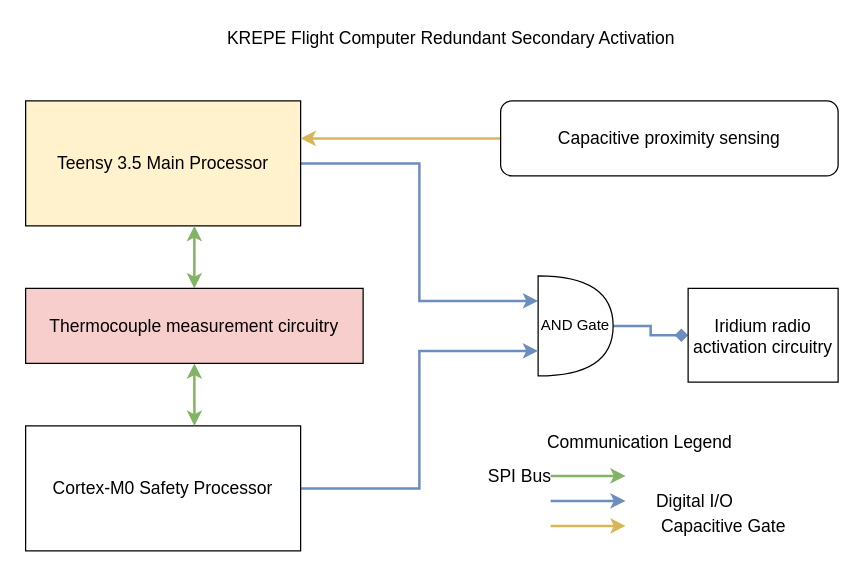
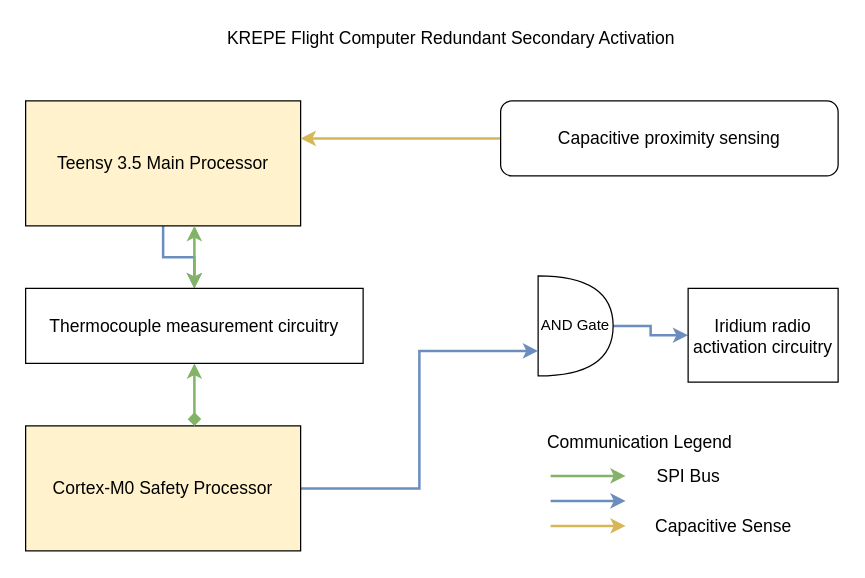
(419, 226) -> (163, 255)
(194, 326) -> (194, 326)
(674, 335) -> (675, 335)
(194, 413) -> (194, 412)
(519, 476) -> (688, 476)
(163, 488) -> (163, 488)
(694, 501) -> none
(724, 526) -> (724, 526)
